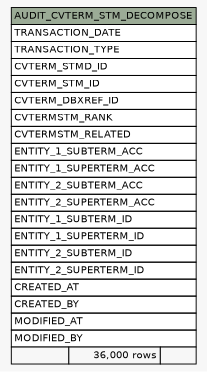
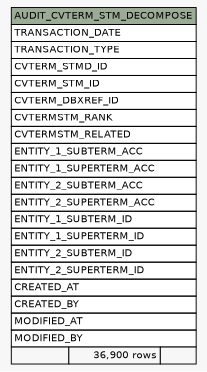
(125, 355) -> (125, 355)
